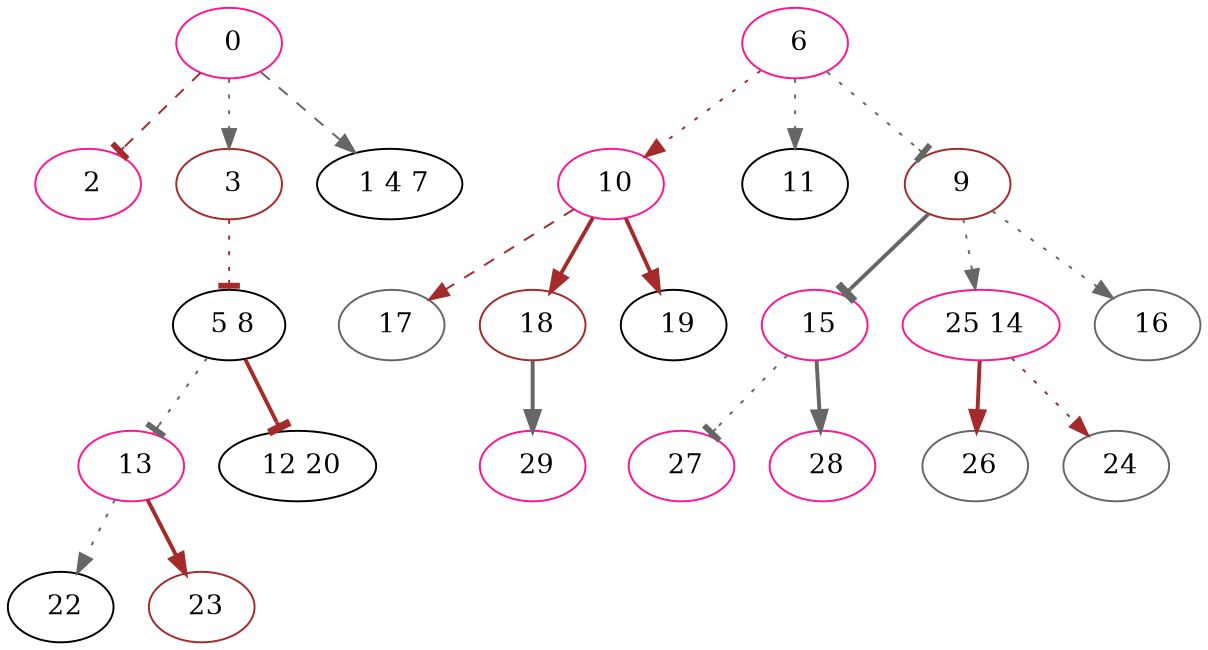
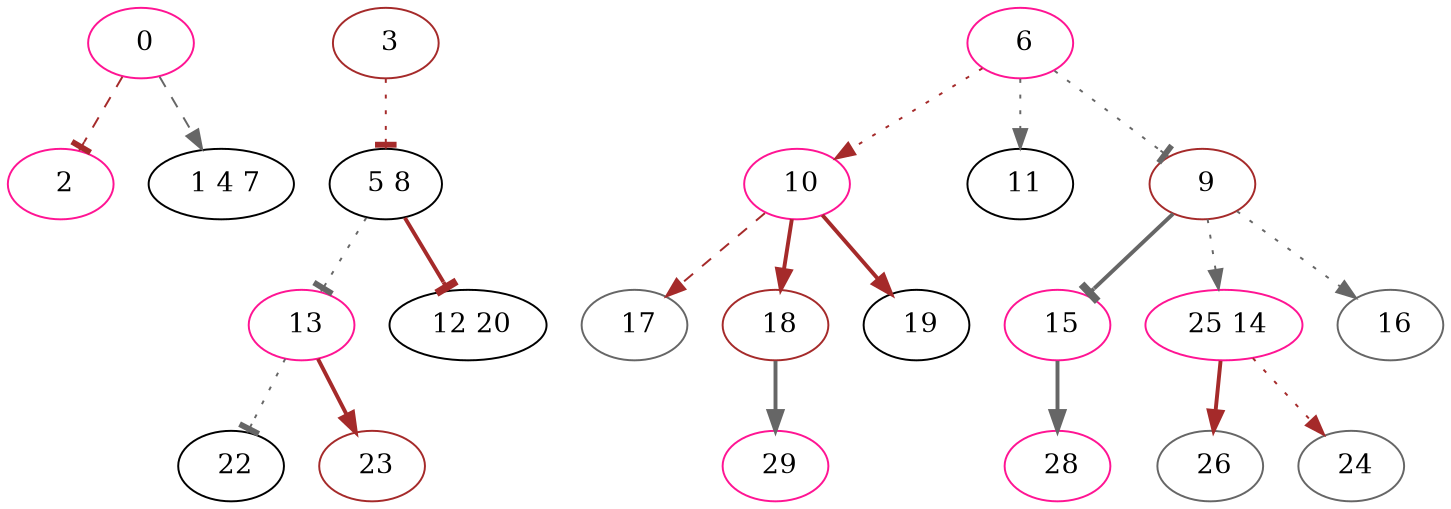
(229, 104) -> none
(682, 466) -> none
(100, 528) -> (269, 391)
